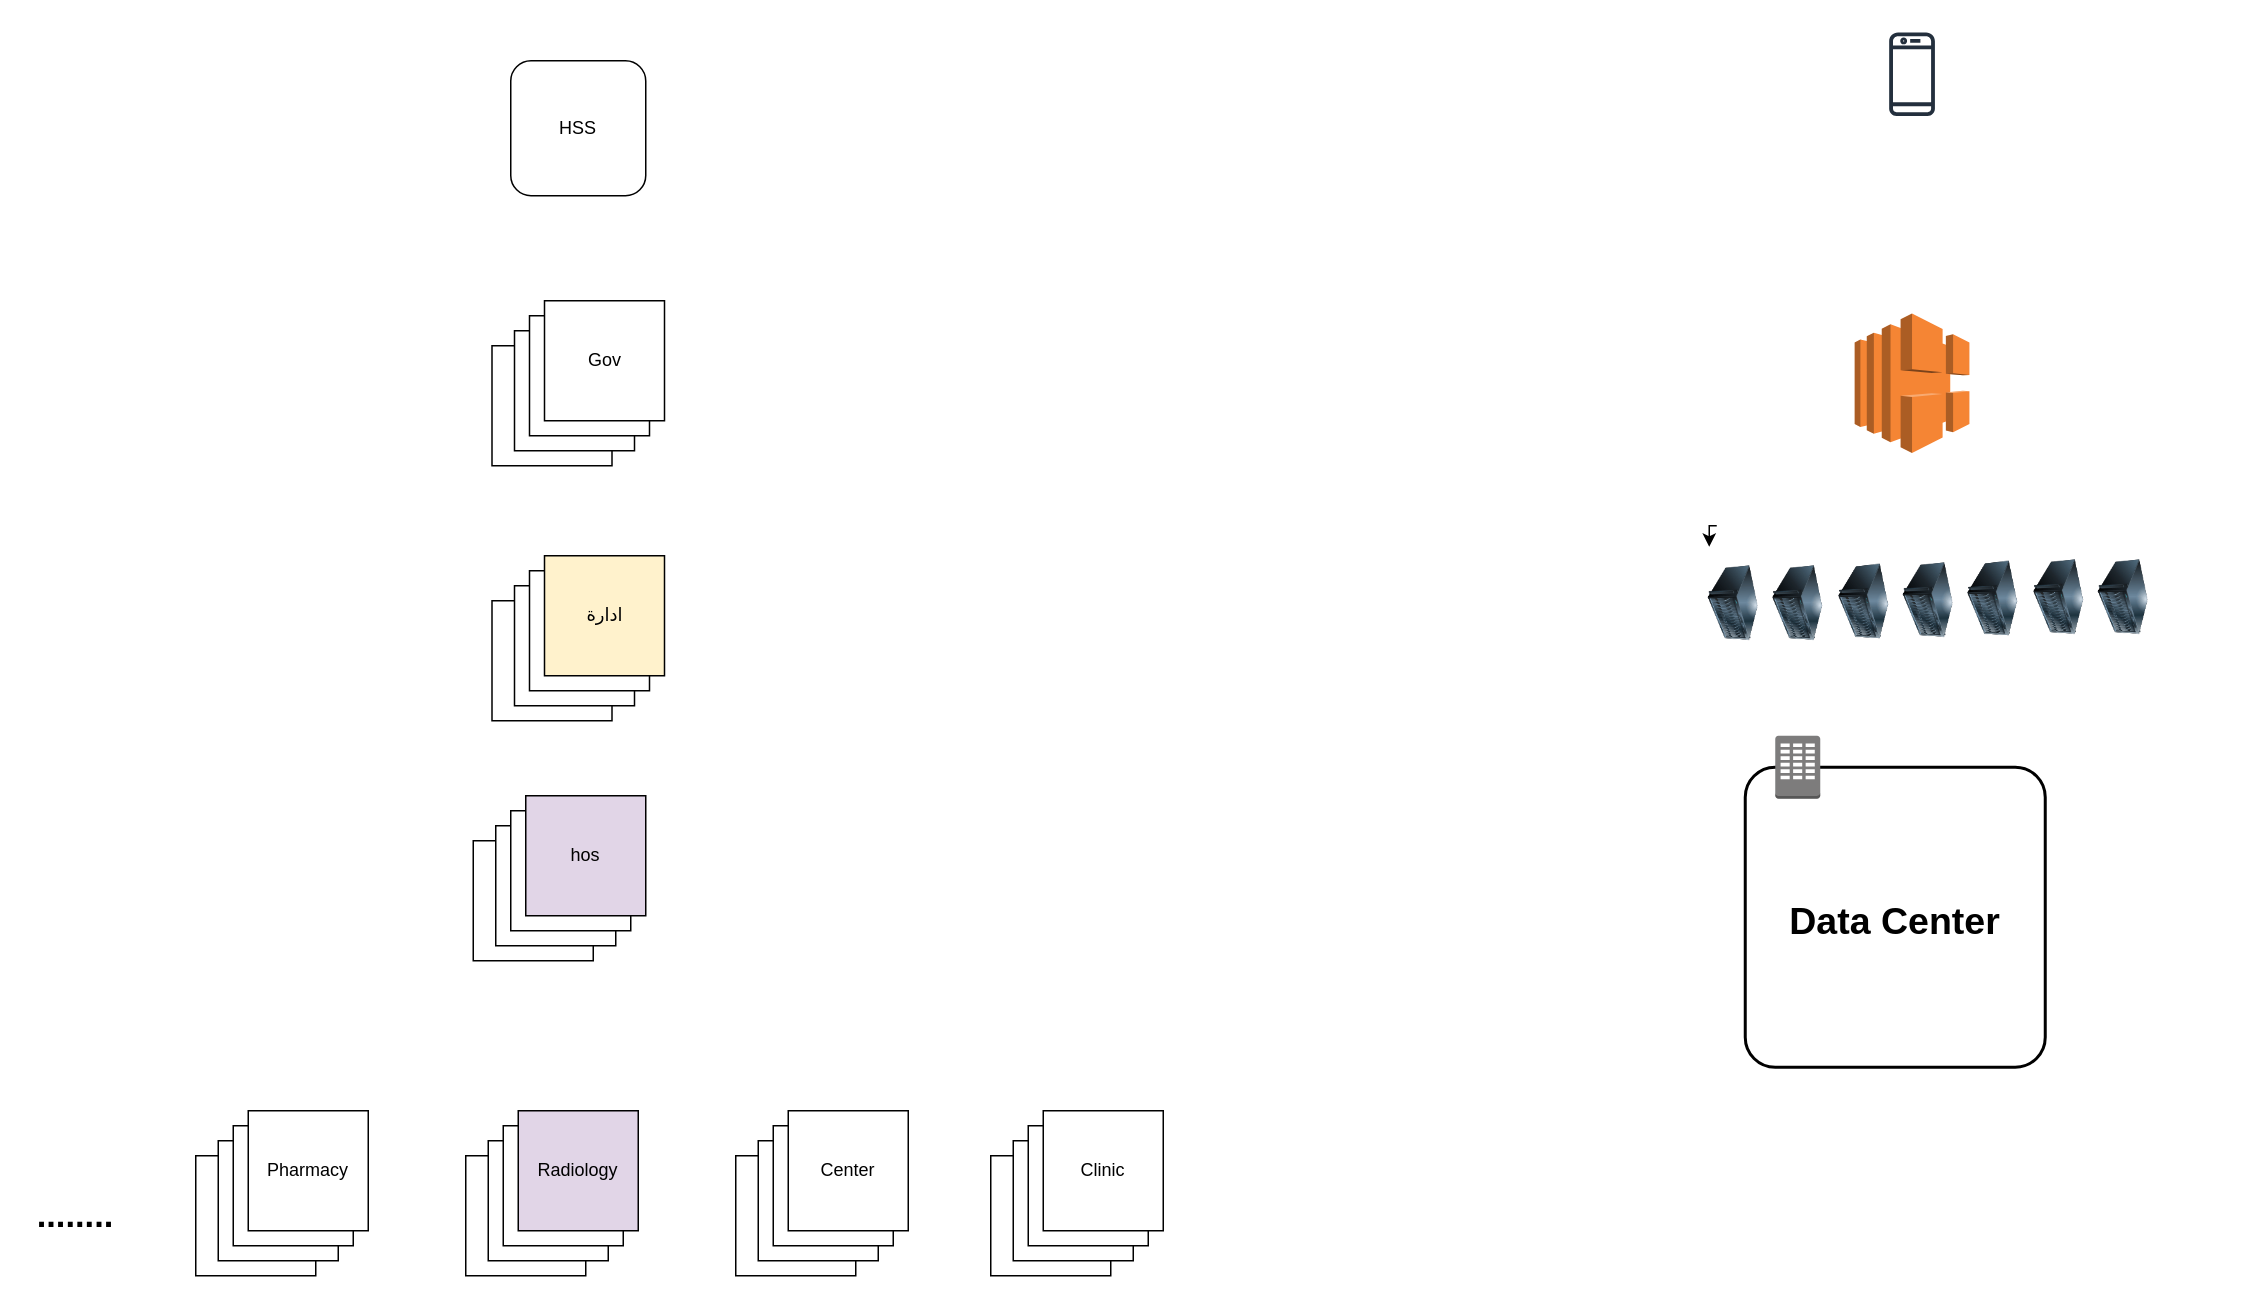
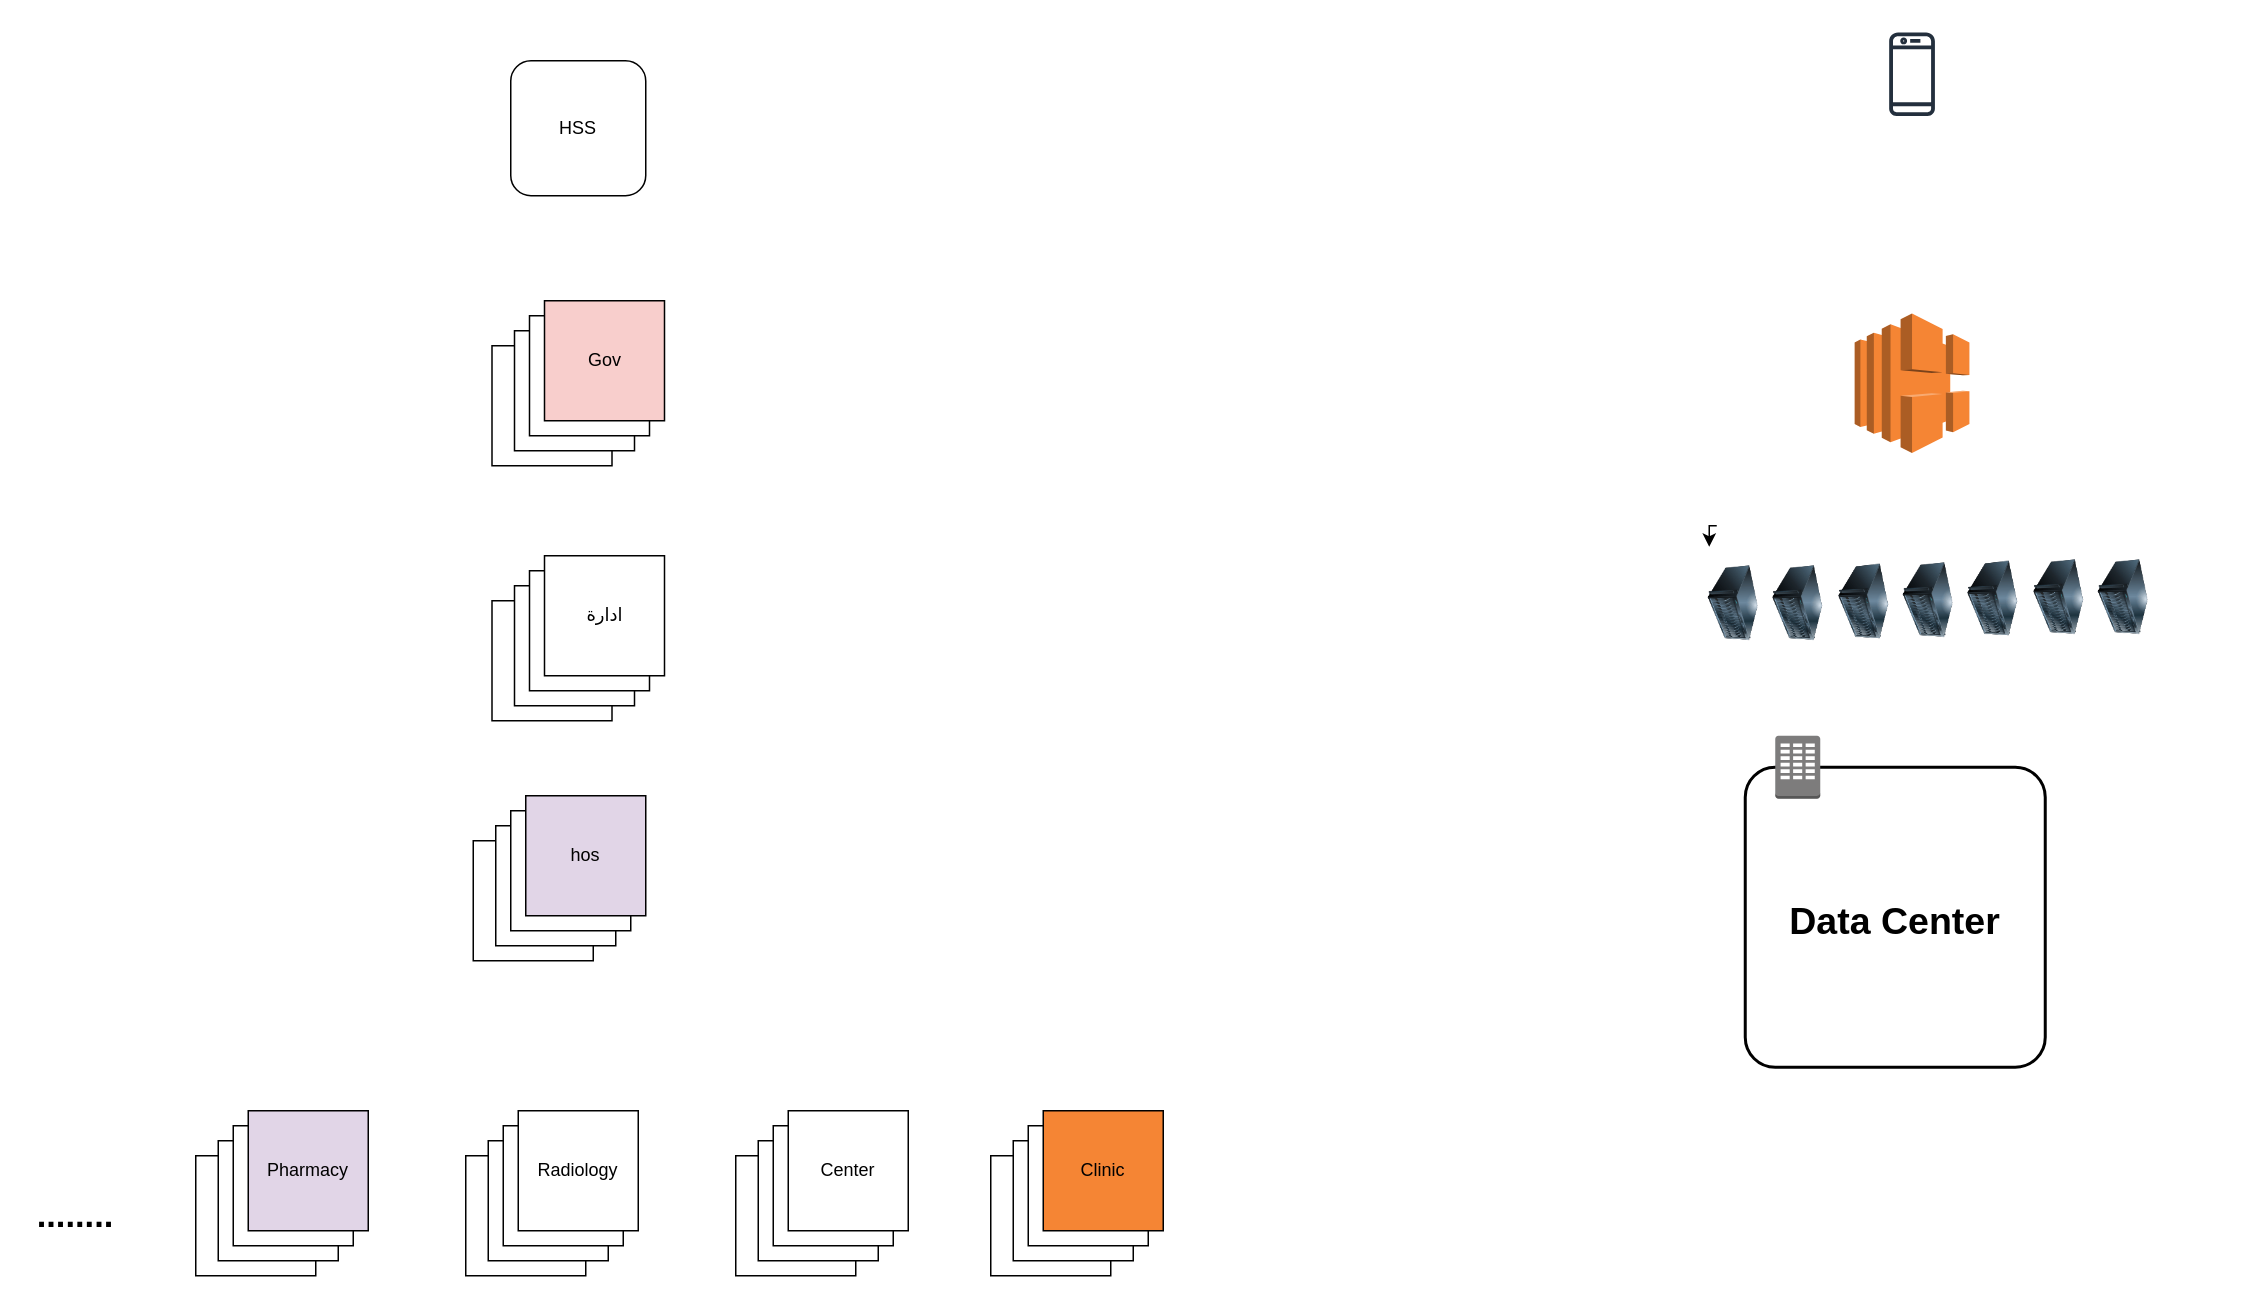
(605, 361) -> (605, 361)
(605, 616) -> (605, 616)
(308, 1171) -> (308, 1171)
(578, 1171) -> (578, 1171)
(1103, 1171) -> (1103, 1171)
